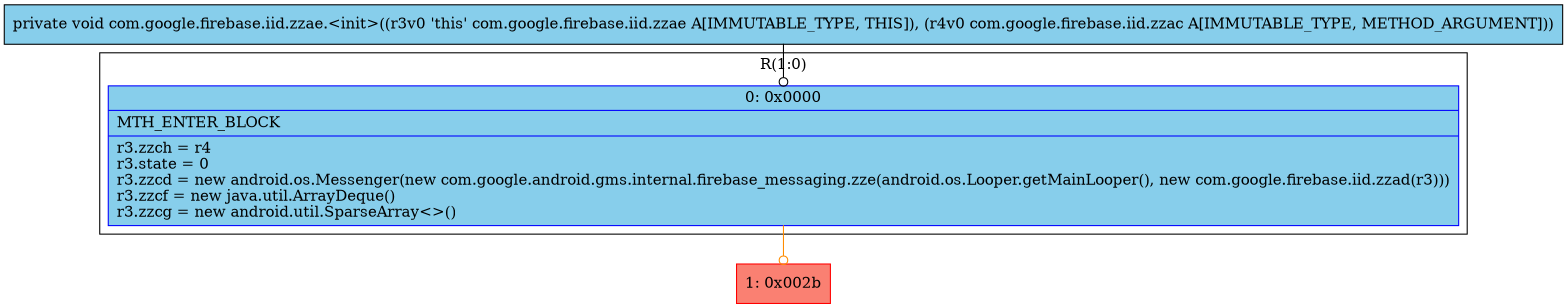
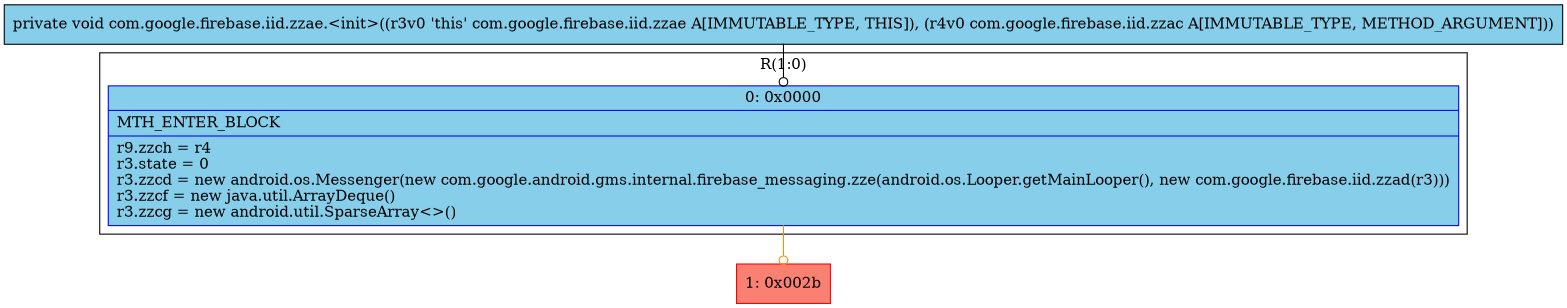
(164, 148) -> (164, 148)
